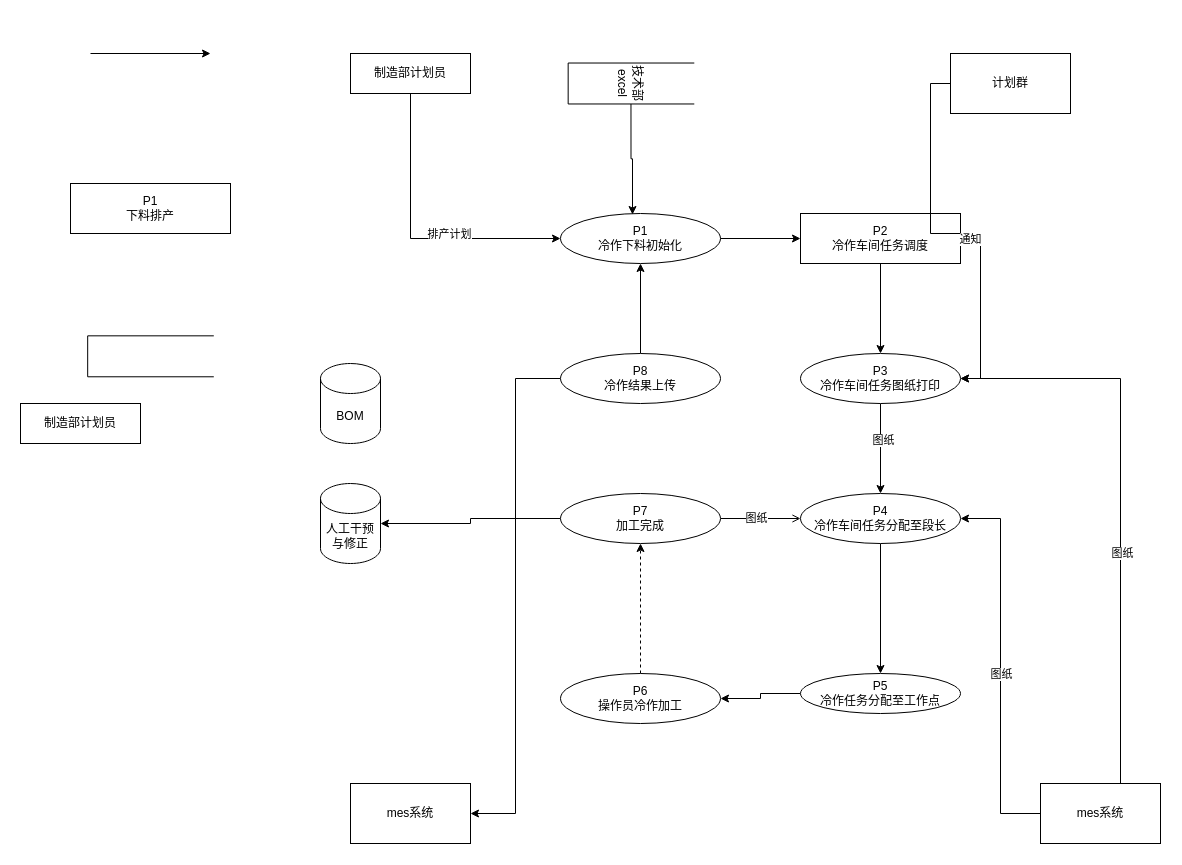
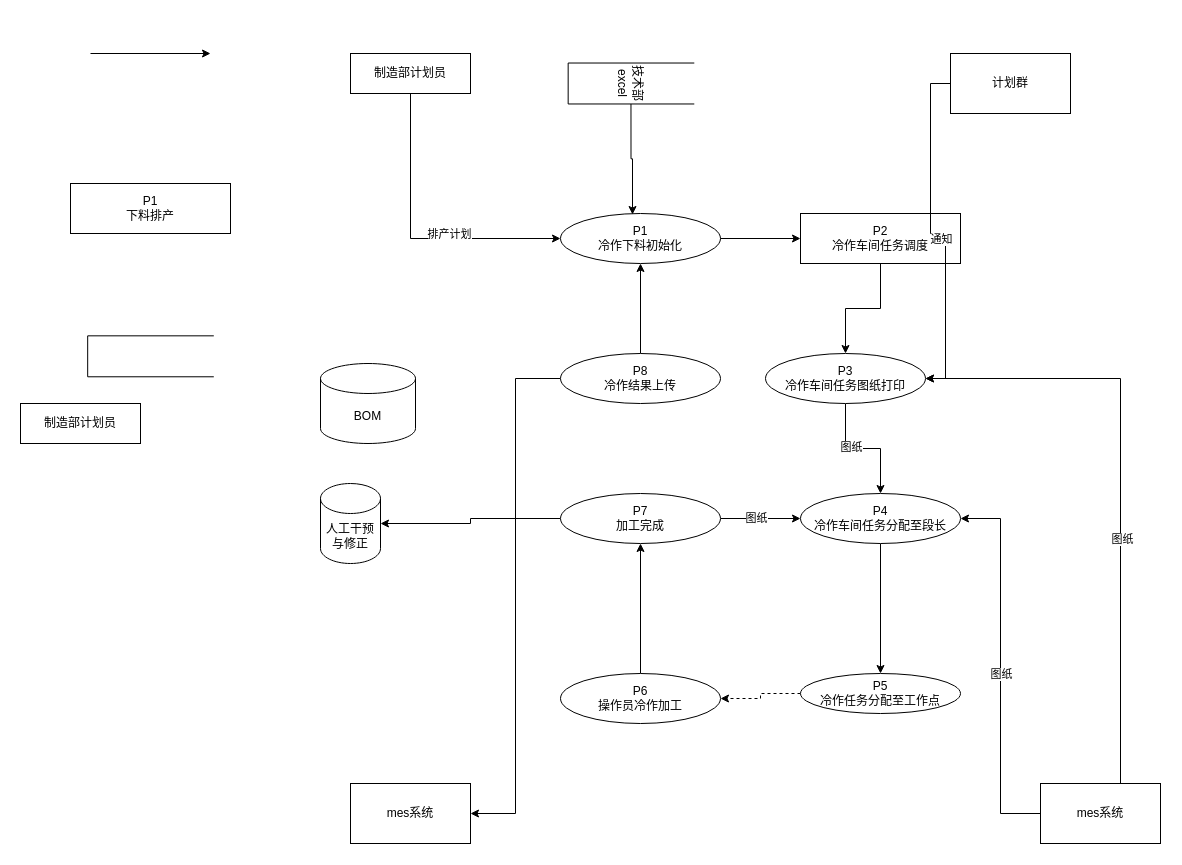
(881, 379) -> (846, 379)
(351, 404) -> (368, 404)
(794, 519) -> (792, 519)
(641, 612) -> (641, 612)
(761, 694) -> (761, 694)
